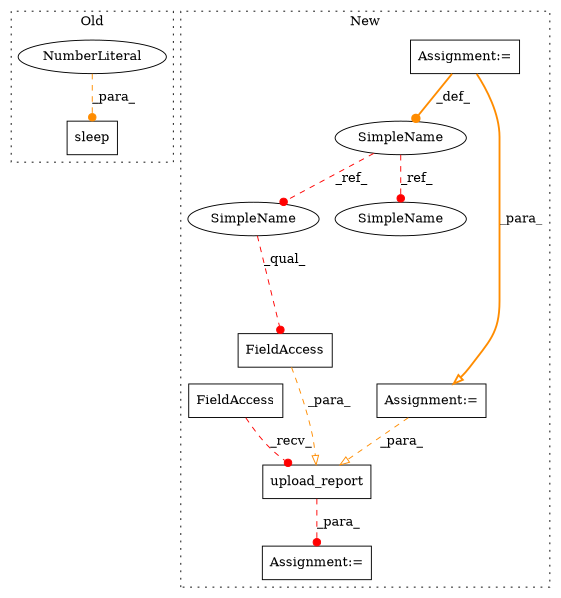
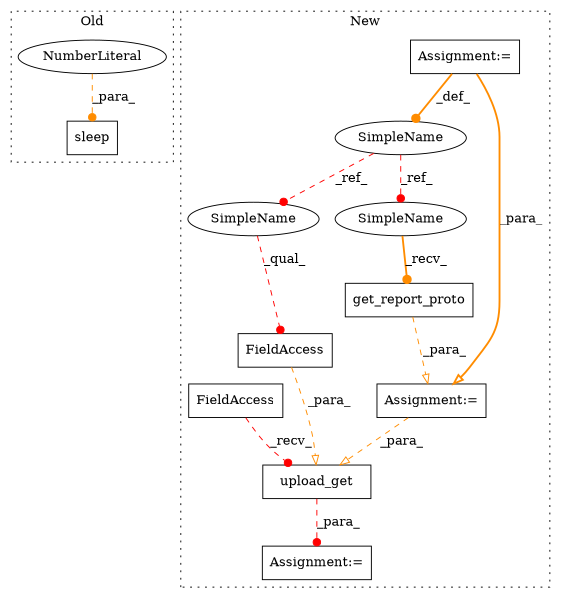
none -> (409, 300)
(317, 482) -> (317, 482)
